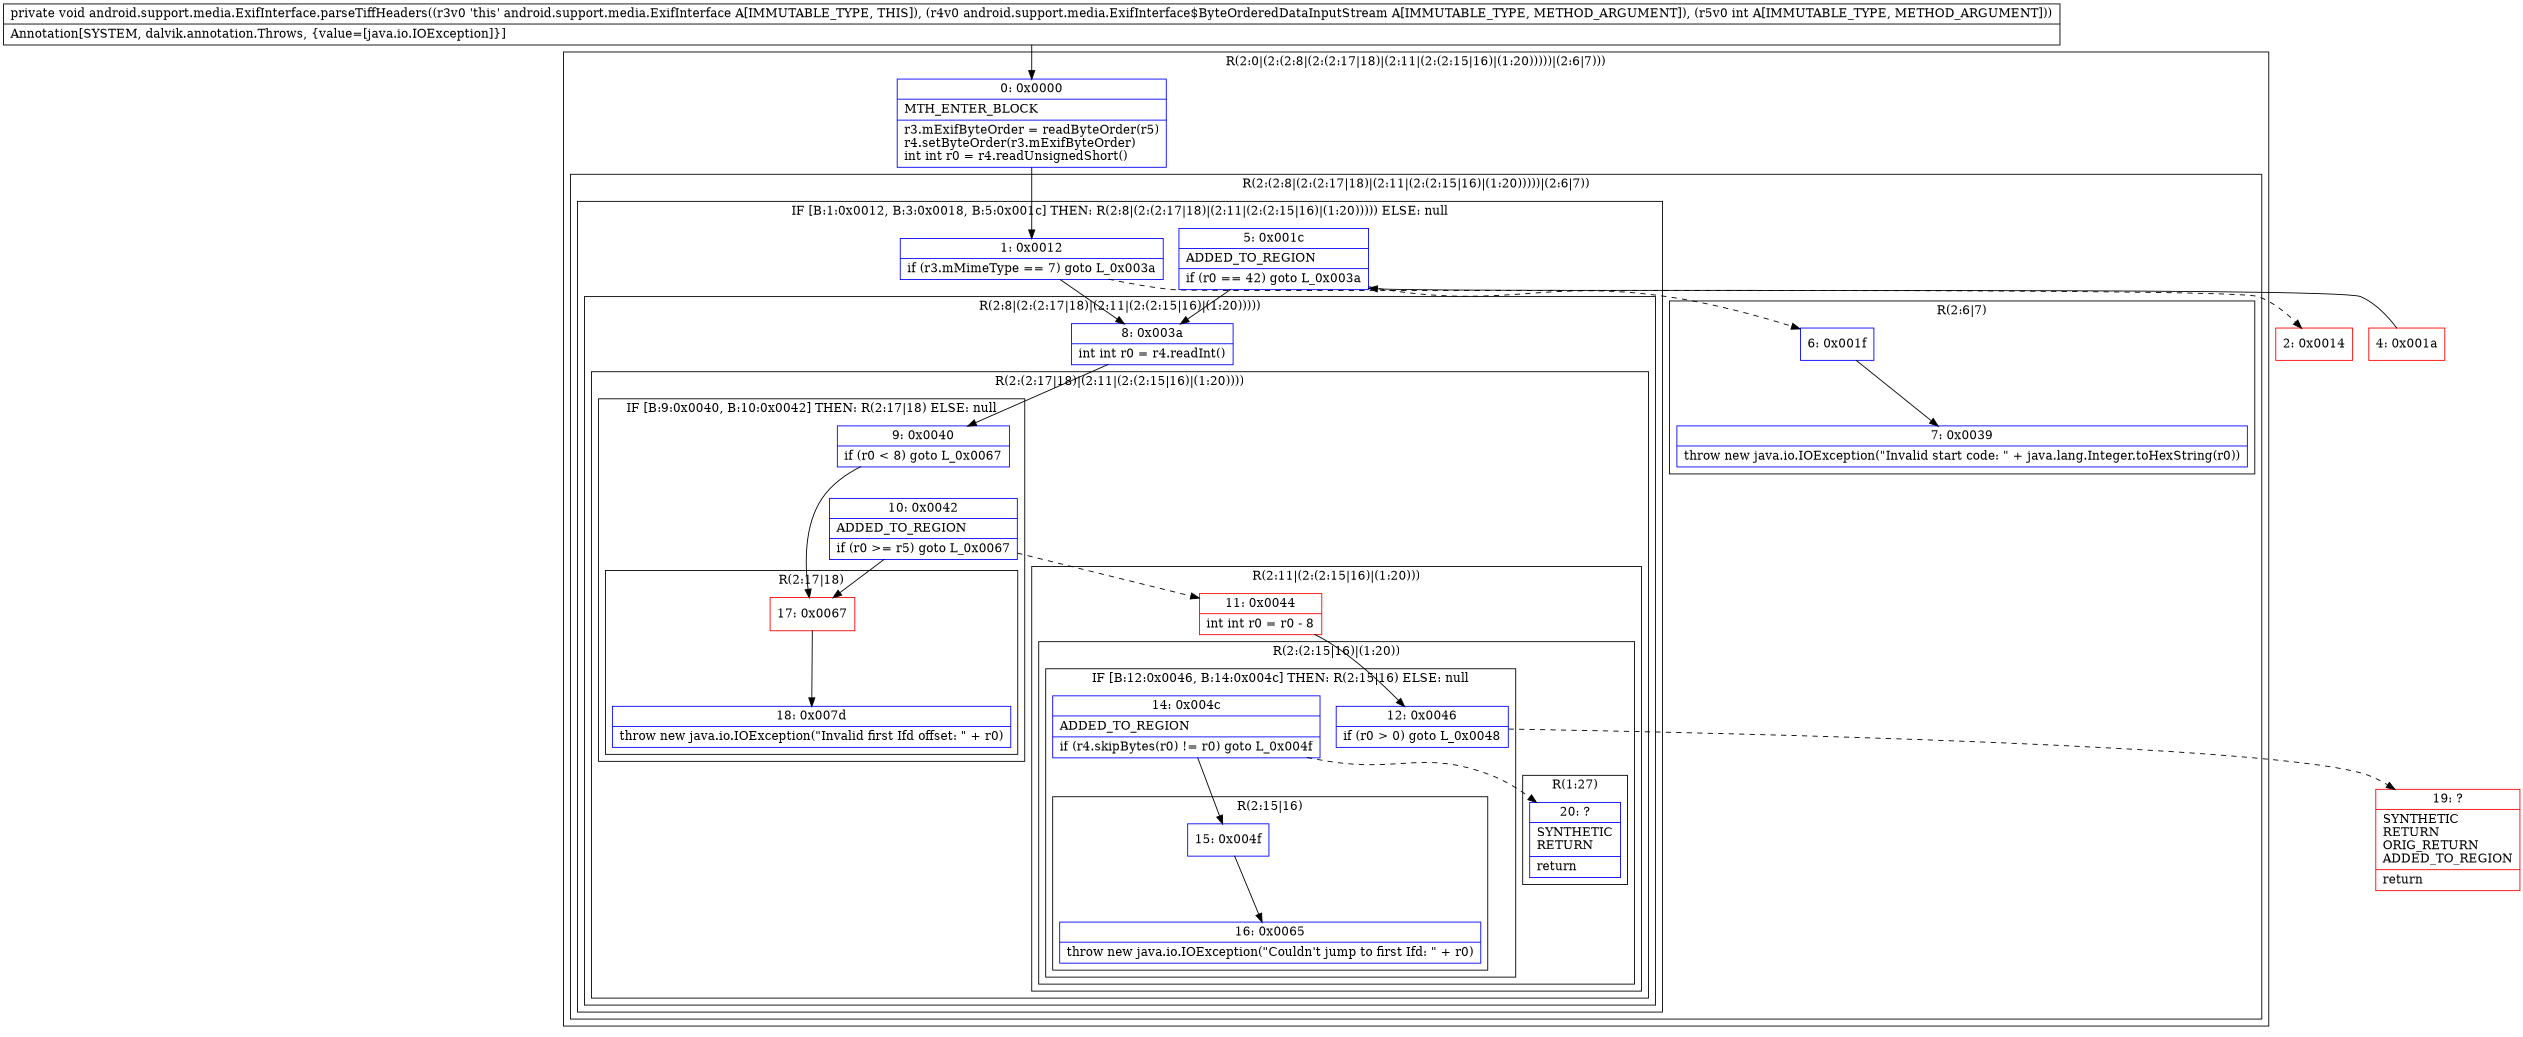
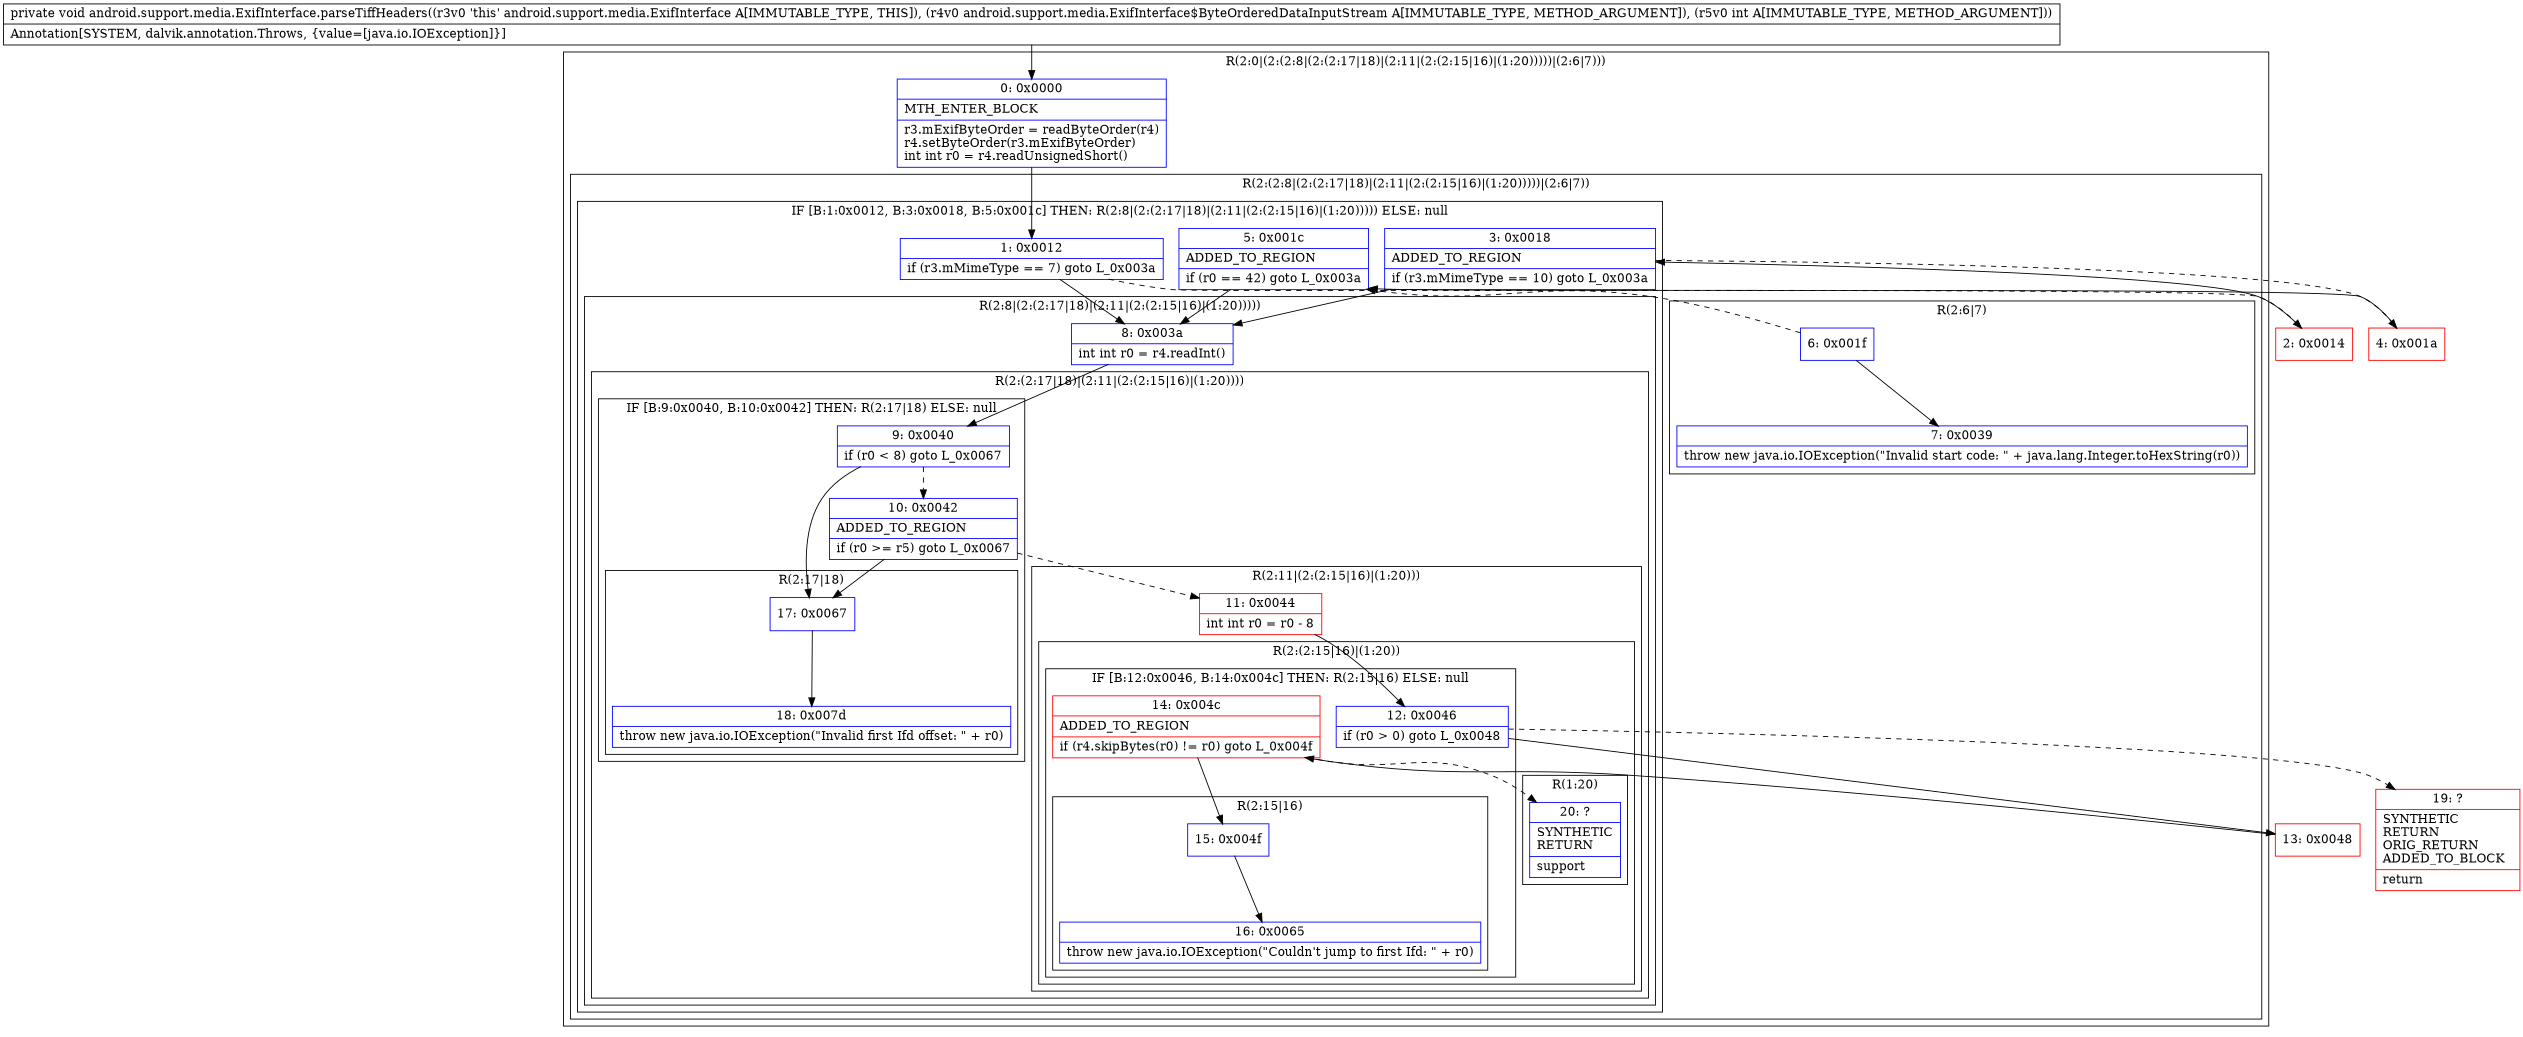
(1032, 130) -> (1032, 130)
none -> (1520, 259)
(1582, 291) -> (1590, 291)
none -> (923, 478)
(812, 614) -> (812, 614)
(1186, 727) -> (1186, 727)
(1575, 785) -> (1575, 785)
none -> (2318, 840)
(2448, 859) -> (2444, 859)
(1557, 867) -> (1561, 867)
